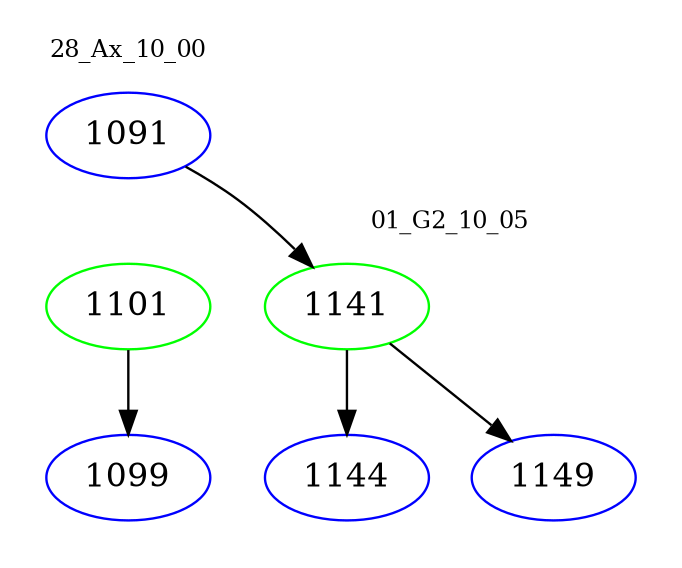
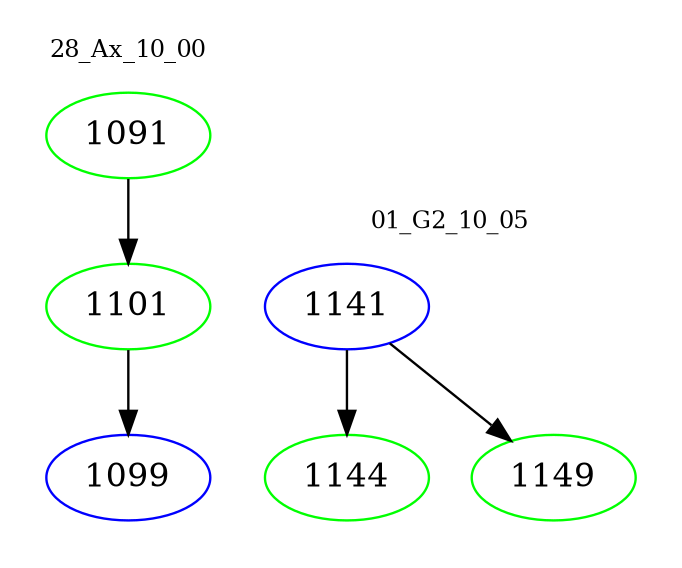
(128, 135) -> (128, 135)
(262, 219) -> (128, 209)
(347, 307) -> (347, 307)
(347, 478) -> (347, 478)
(554, 478) -> (554, 478)
